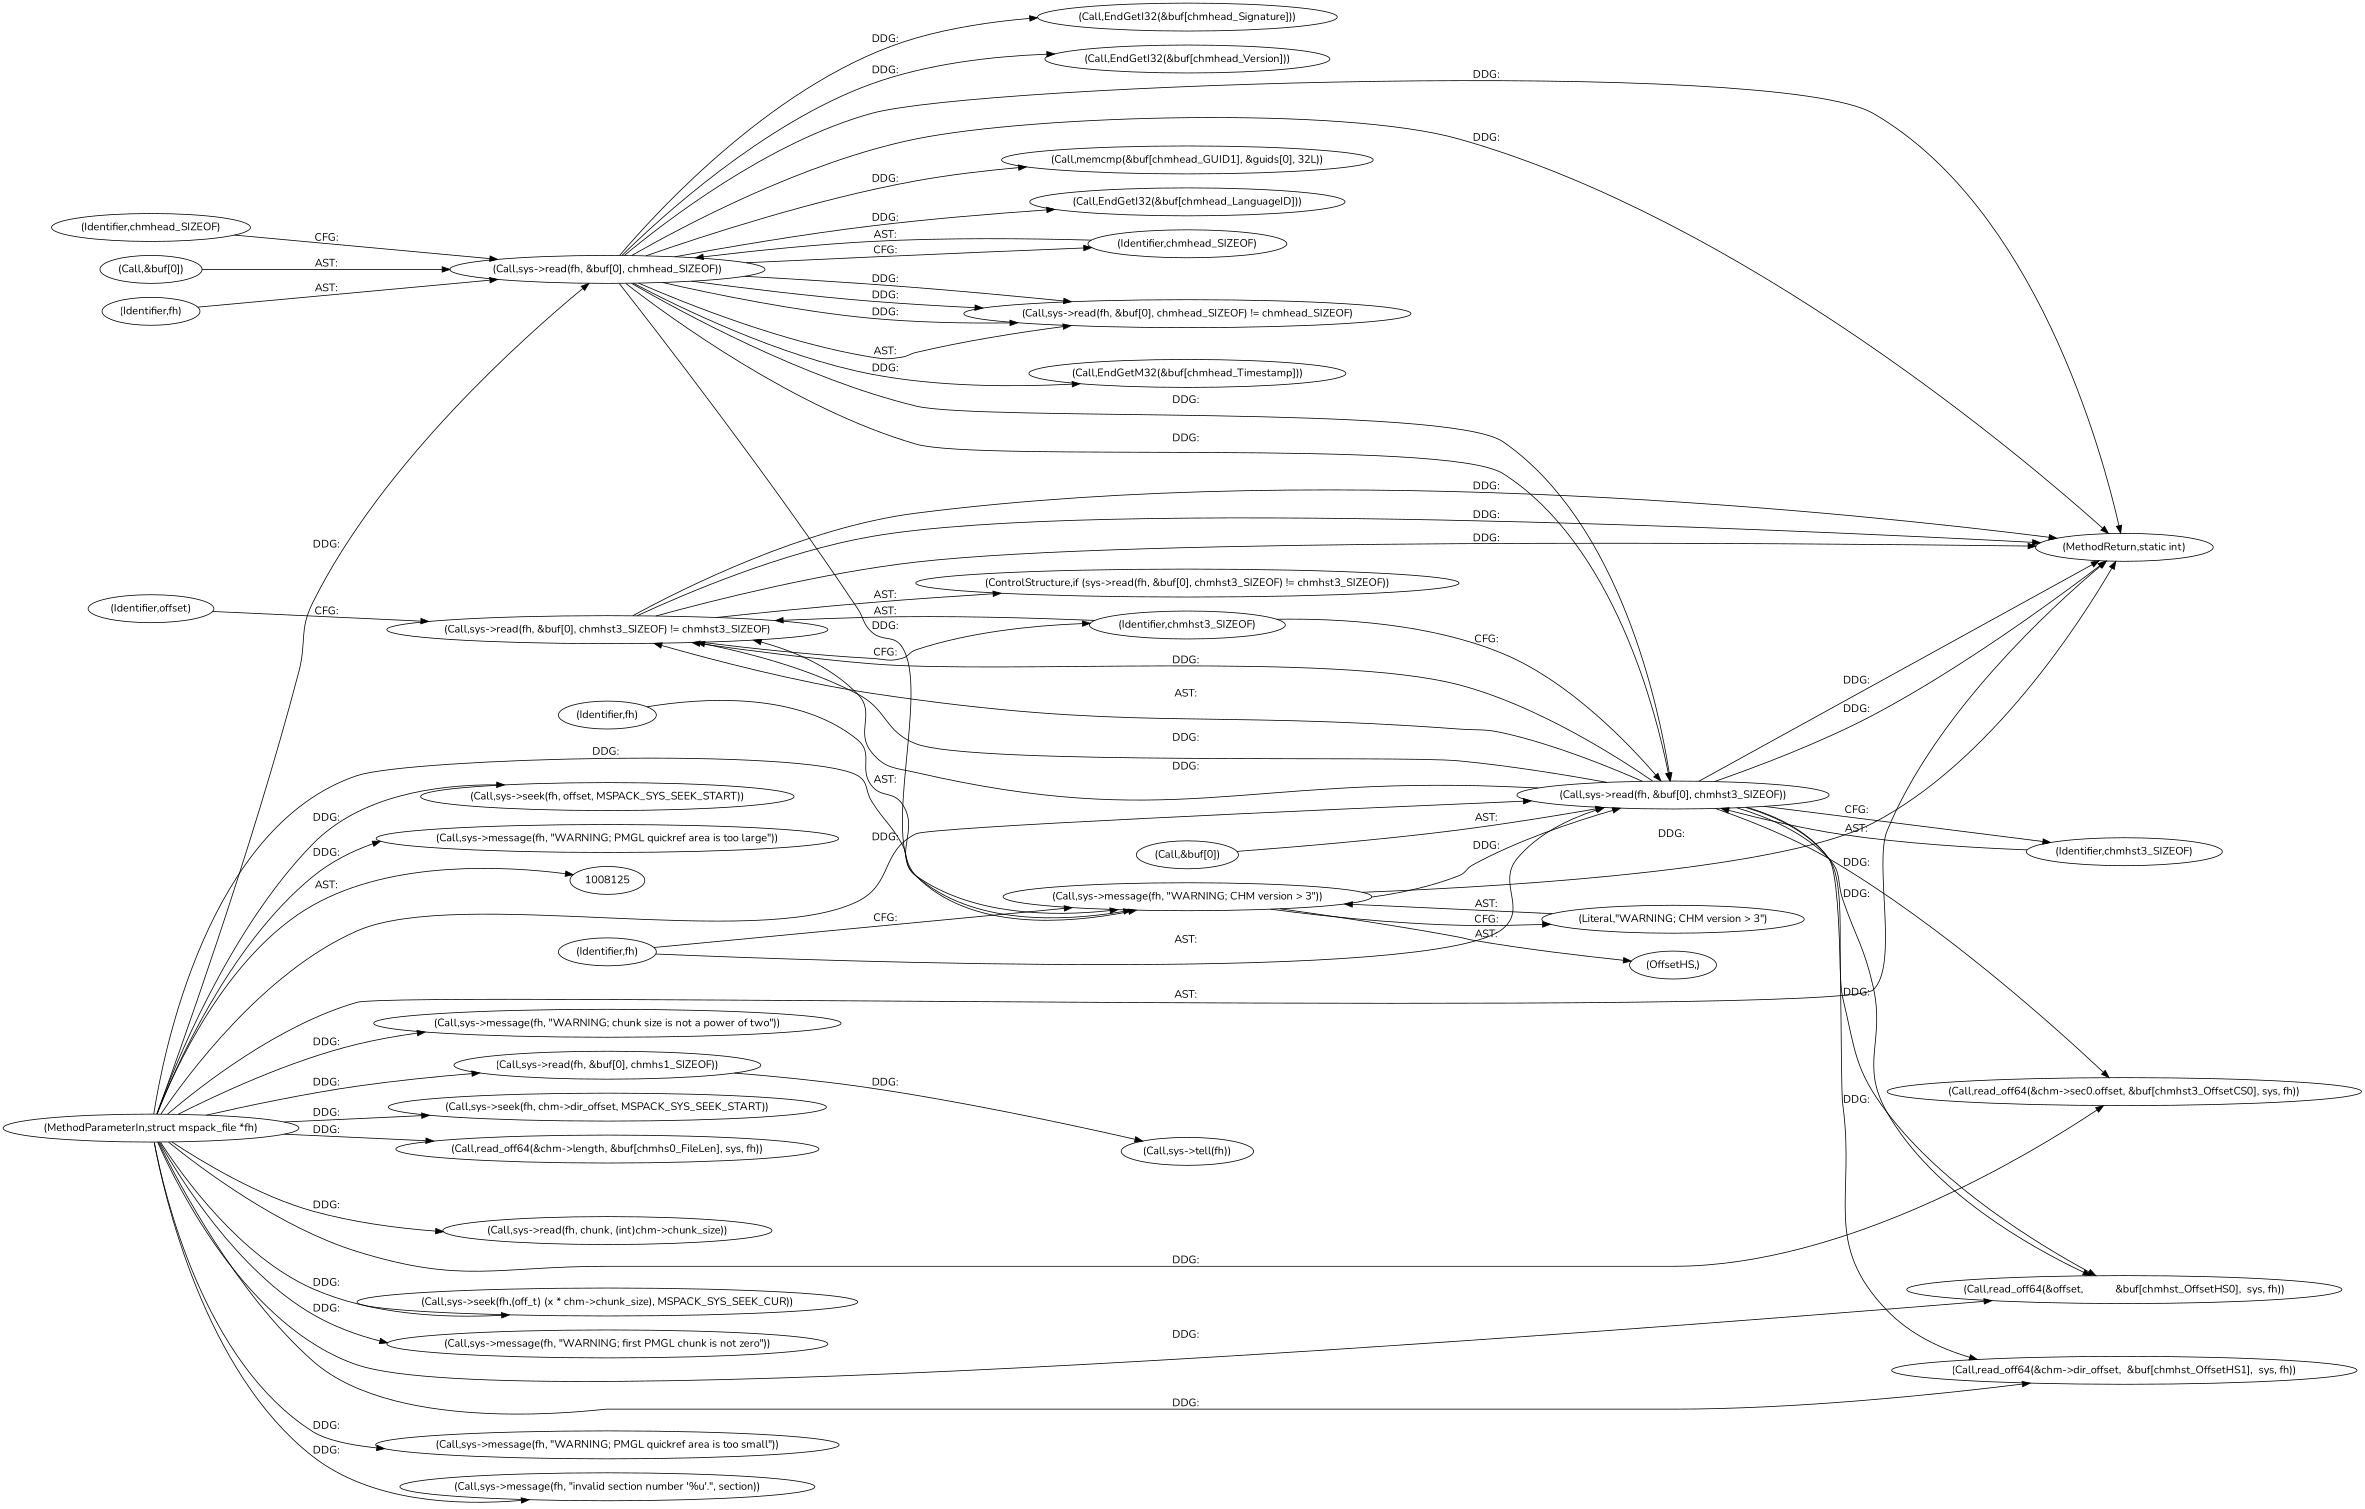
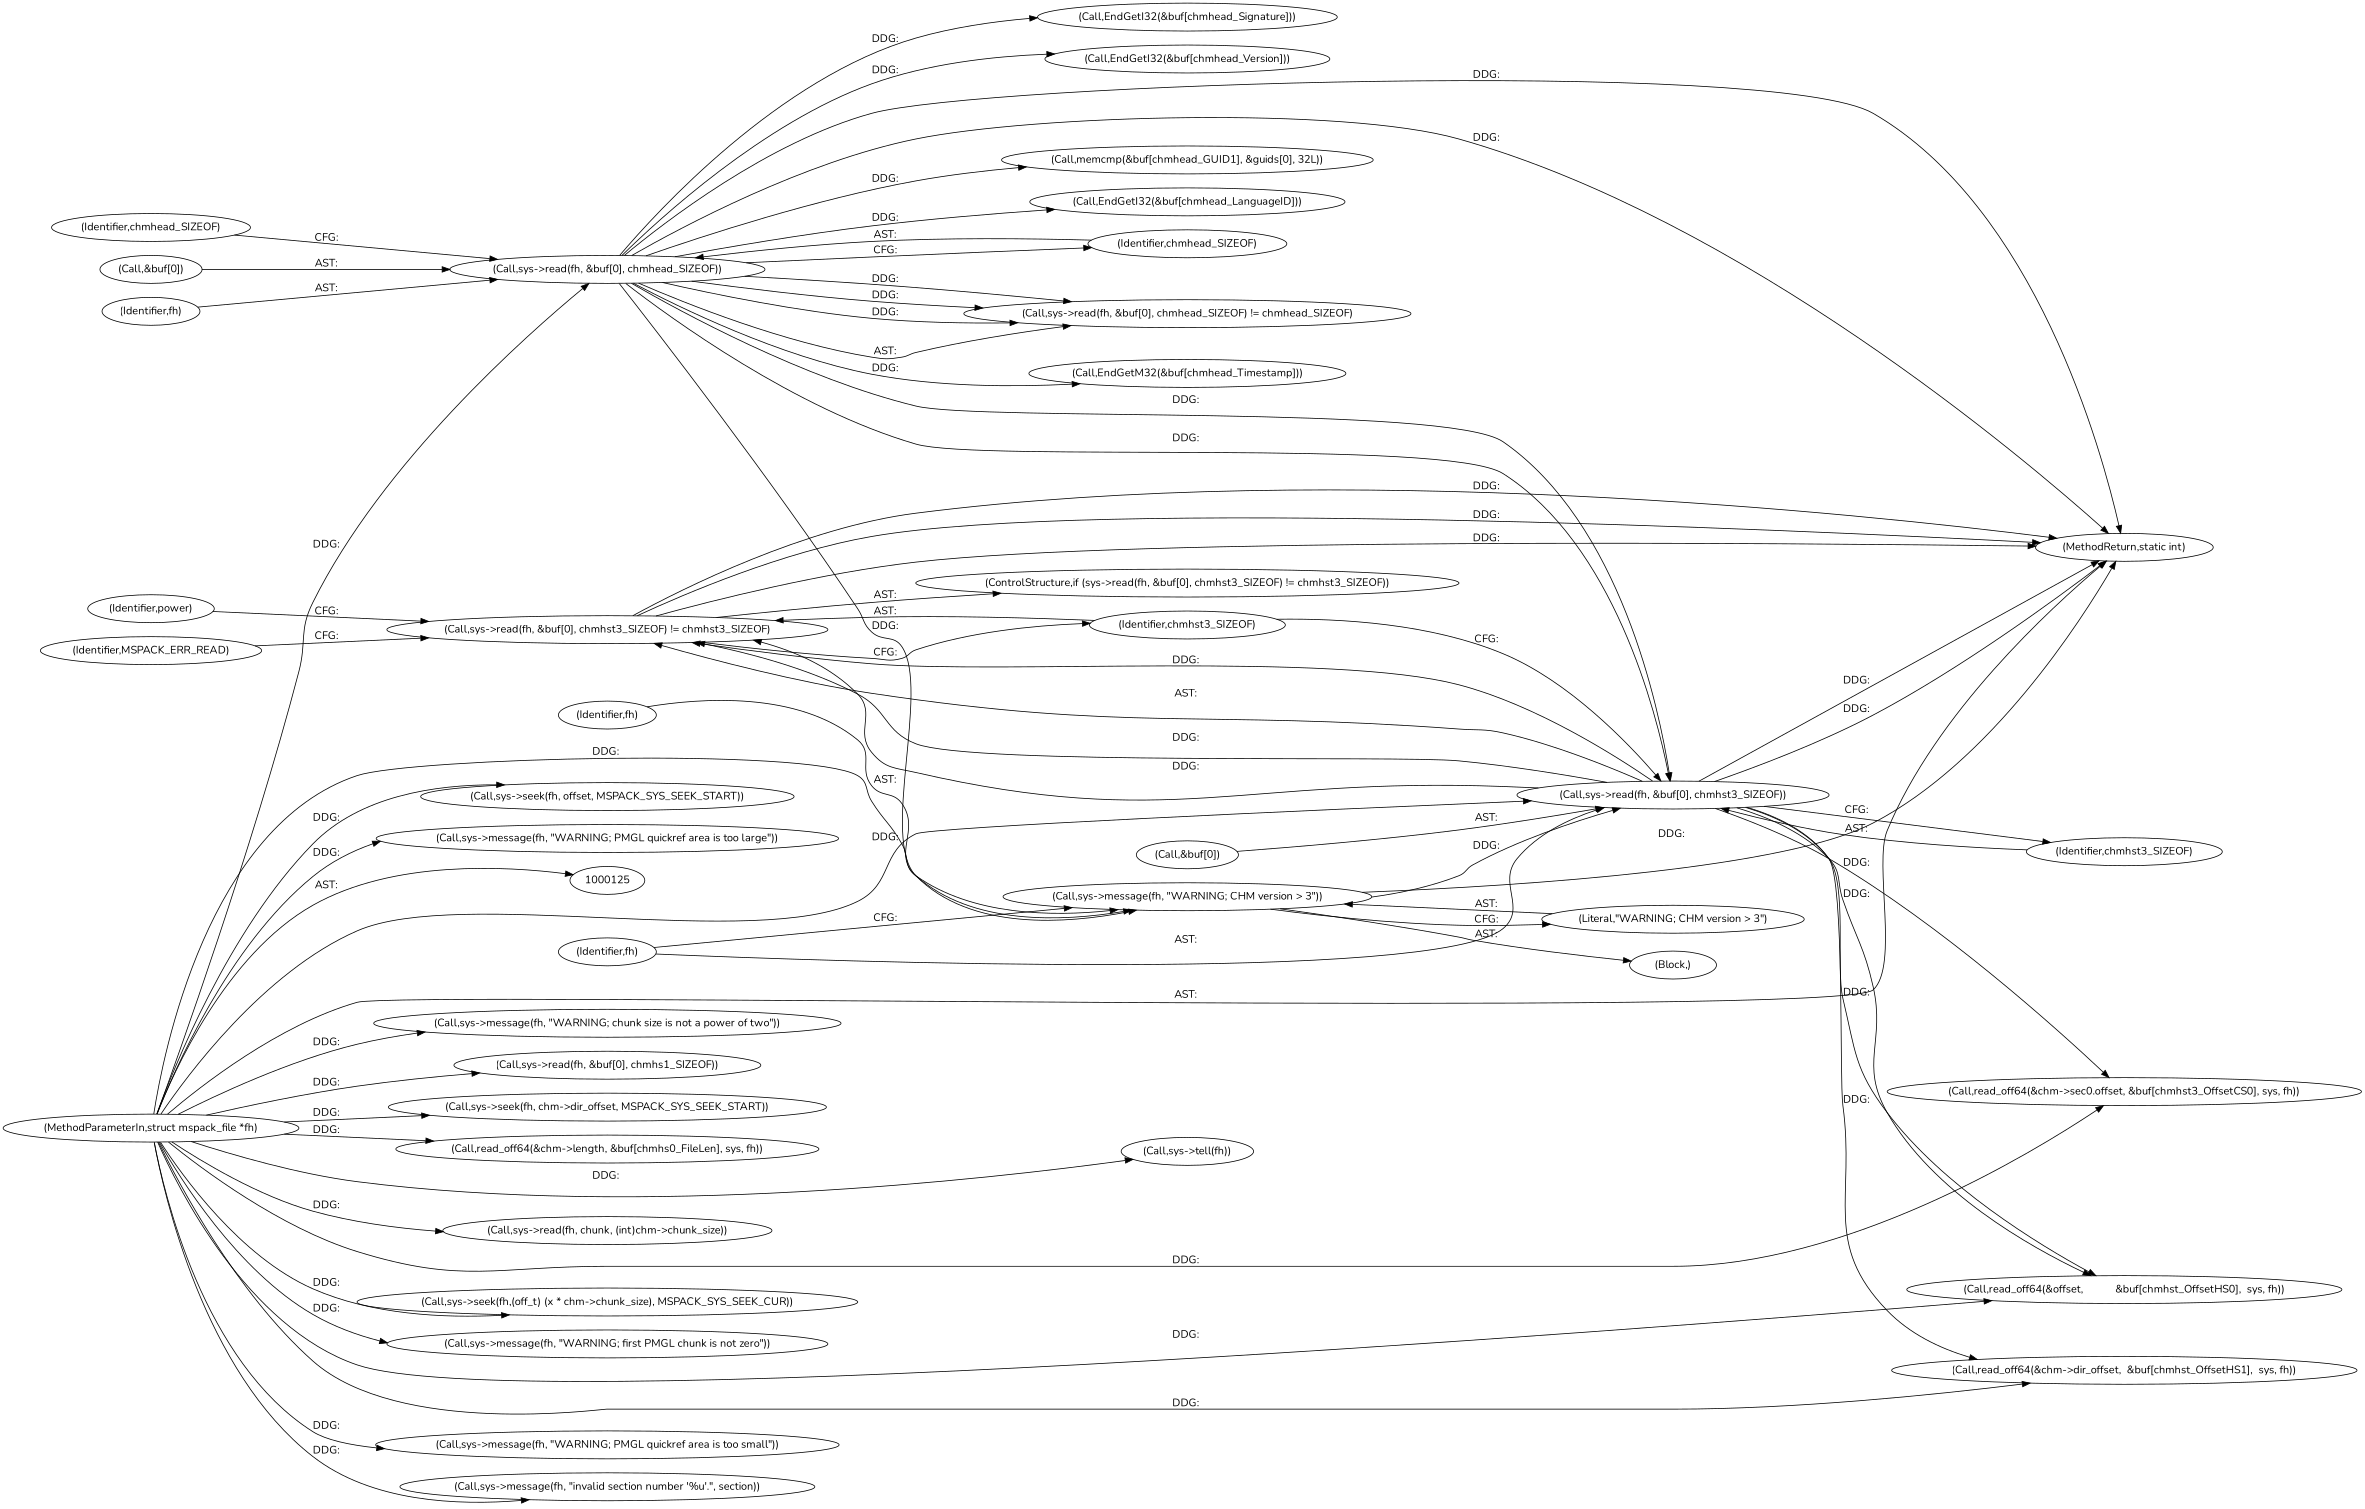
(151, 609) -> (151, 609)
none -> (151, 651)
(607, 880) -> (607, 880)
(1673, 965) -> (1673, 965)
(936, 1099) -> (656, 1196)
